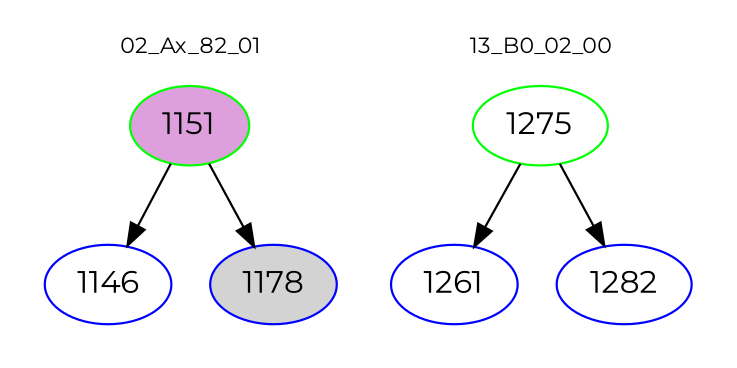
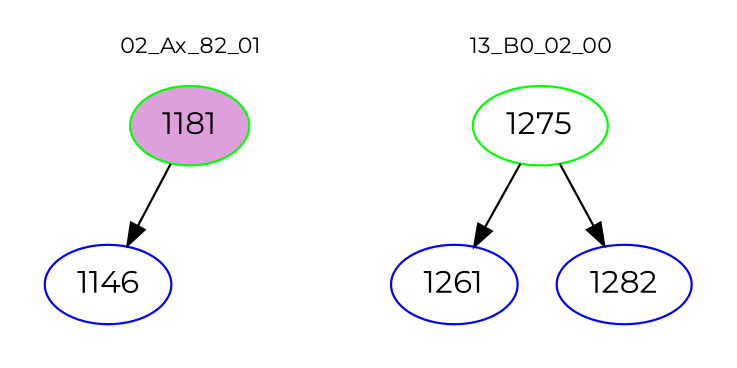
(190, 126) -> (190, 126)
(273, 285) -> none
